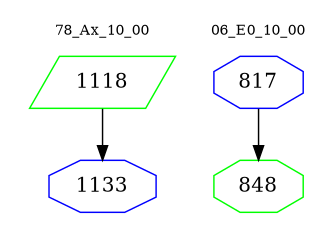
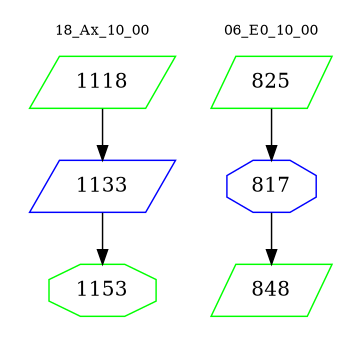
(103, 31) -> (103, 31)
none -> (272, 82)
(103, 186) -> (103, 186)
(259, 186) -> (272, 290)
none -> (103, 290)
